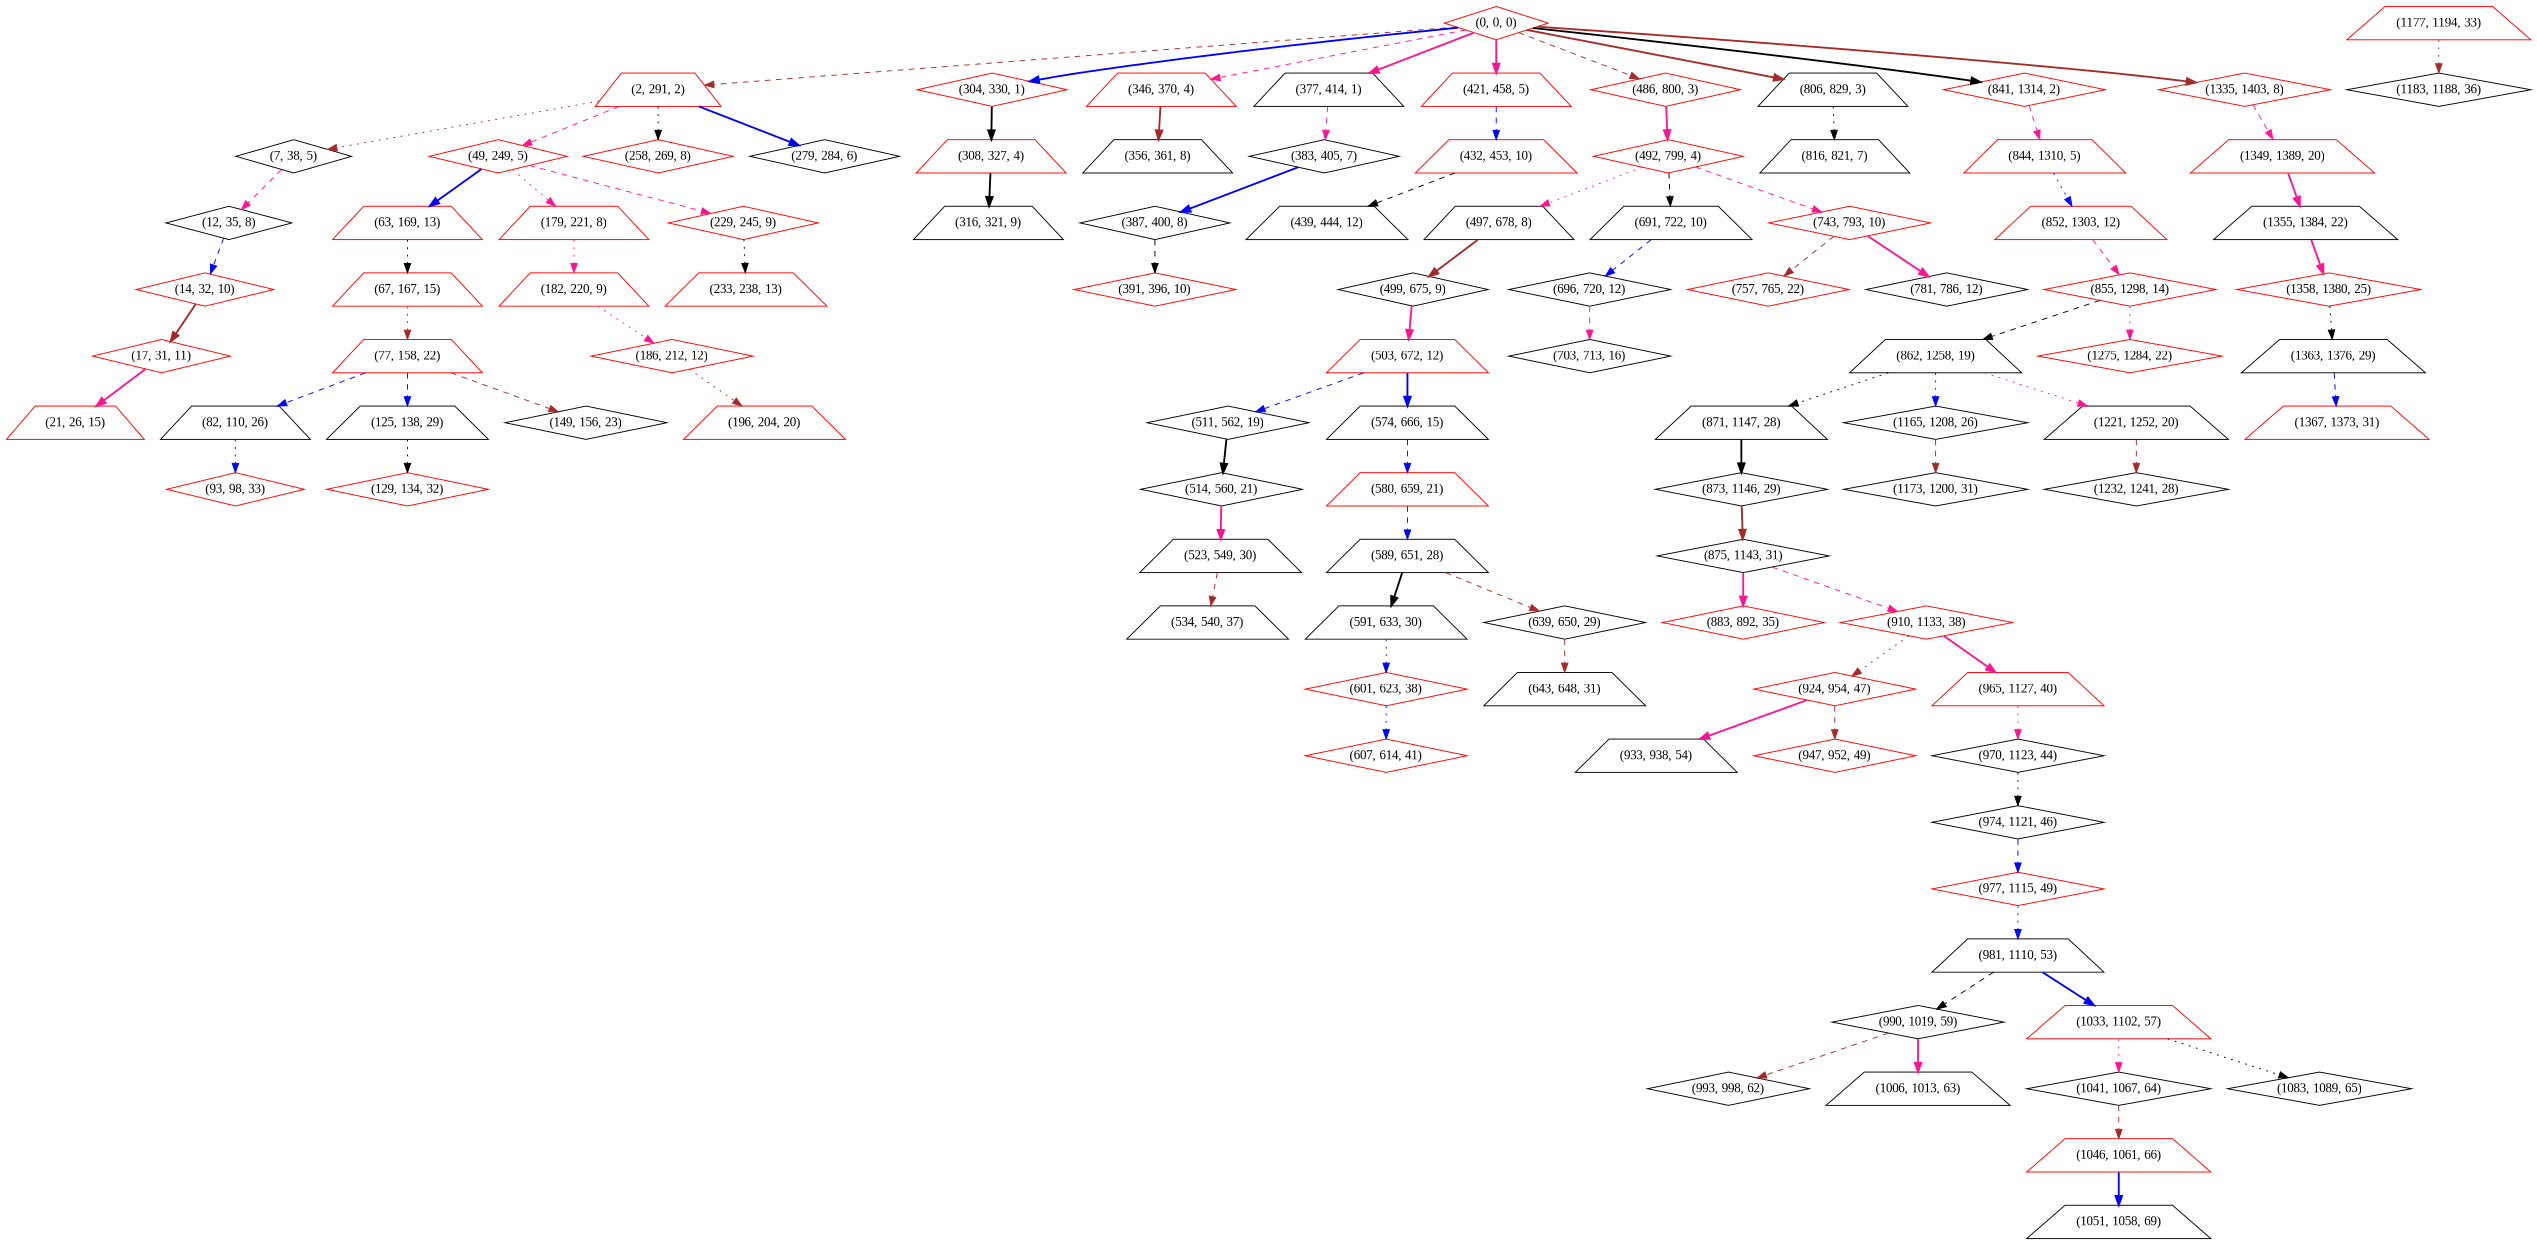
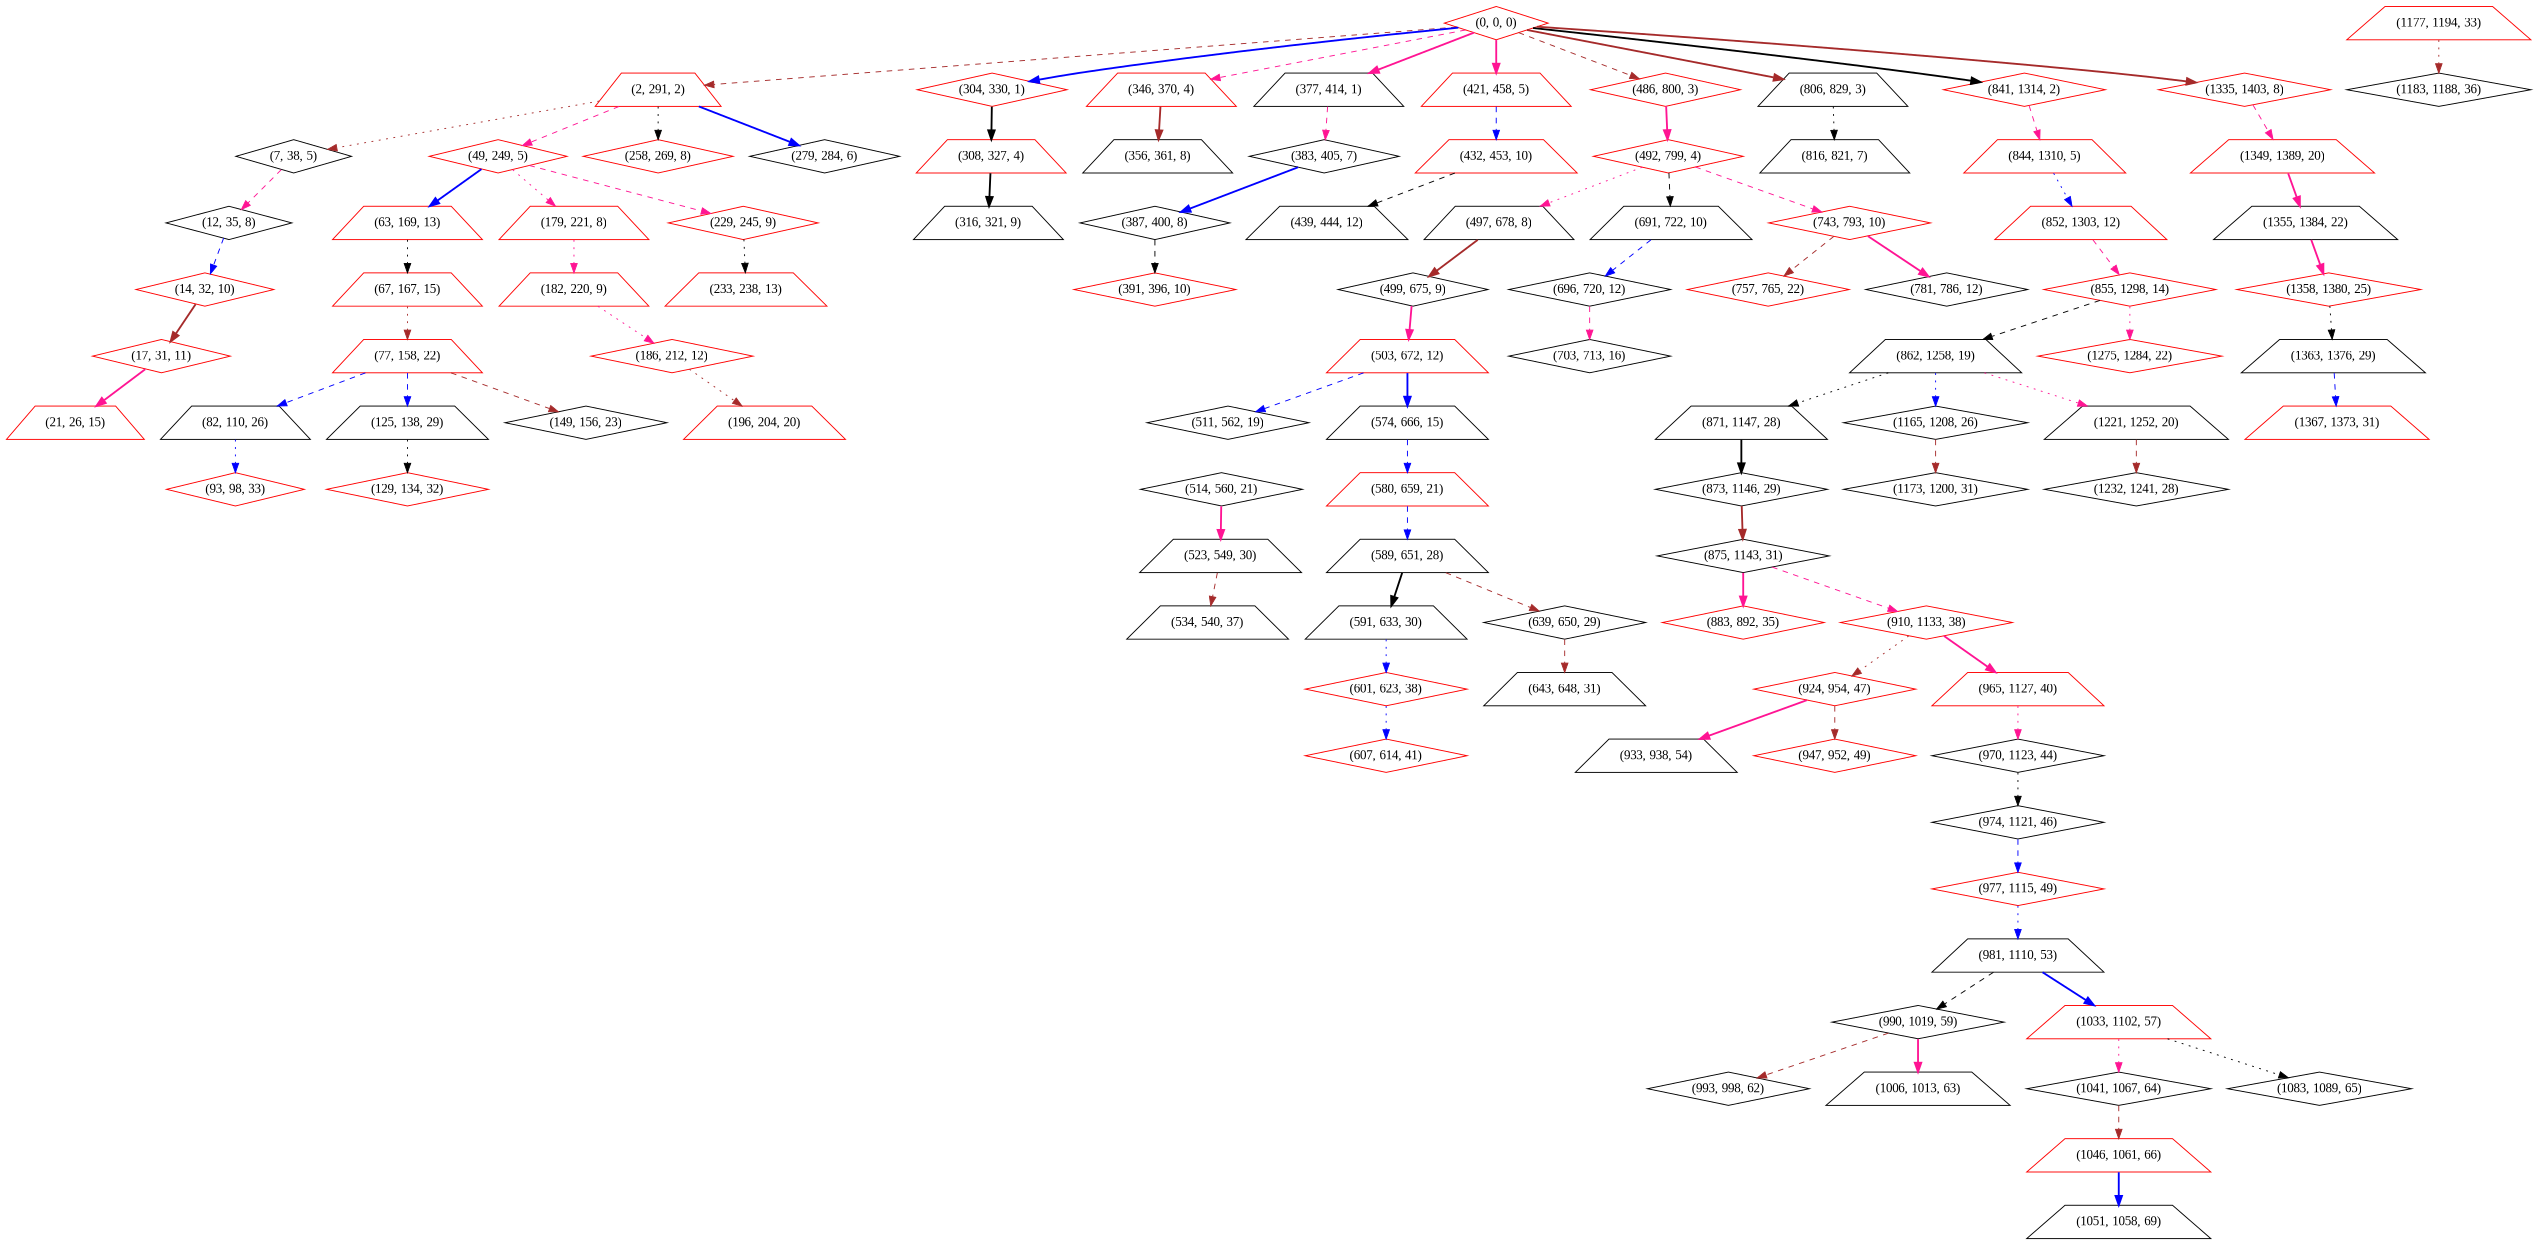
(1225, 451) -> none
